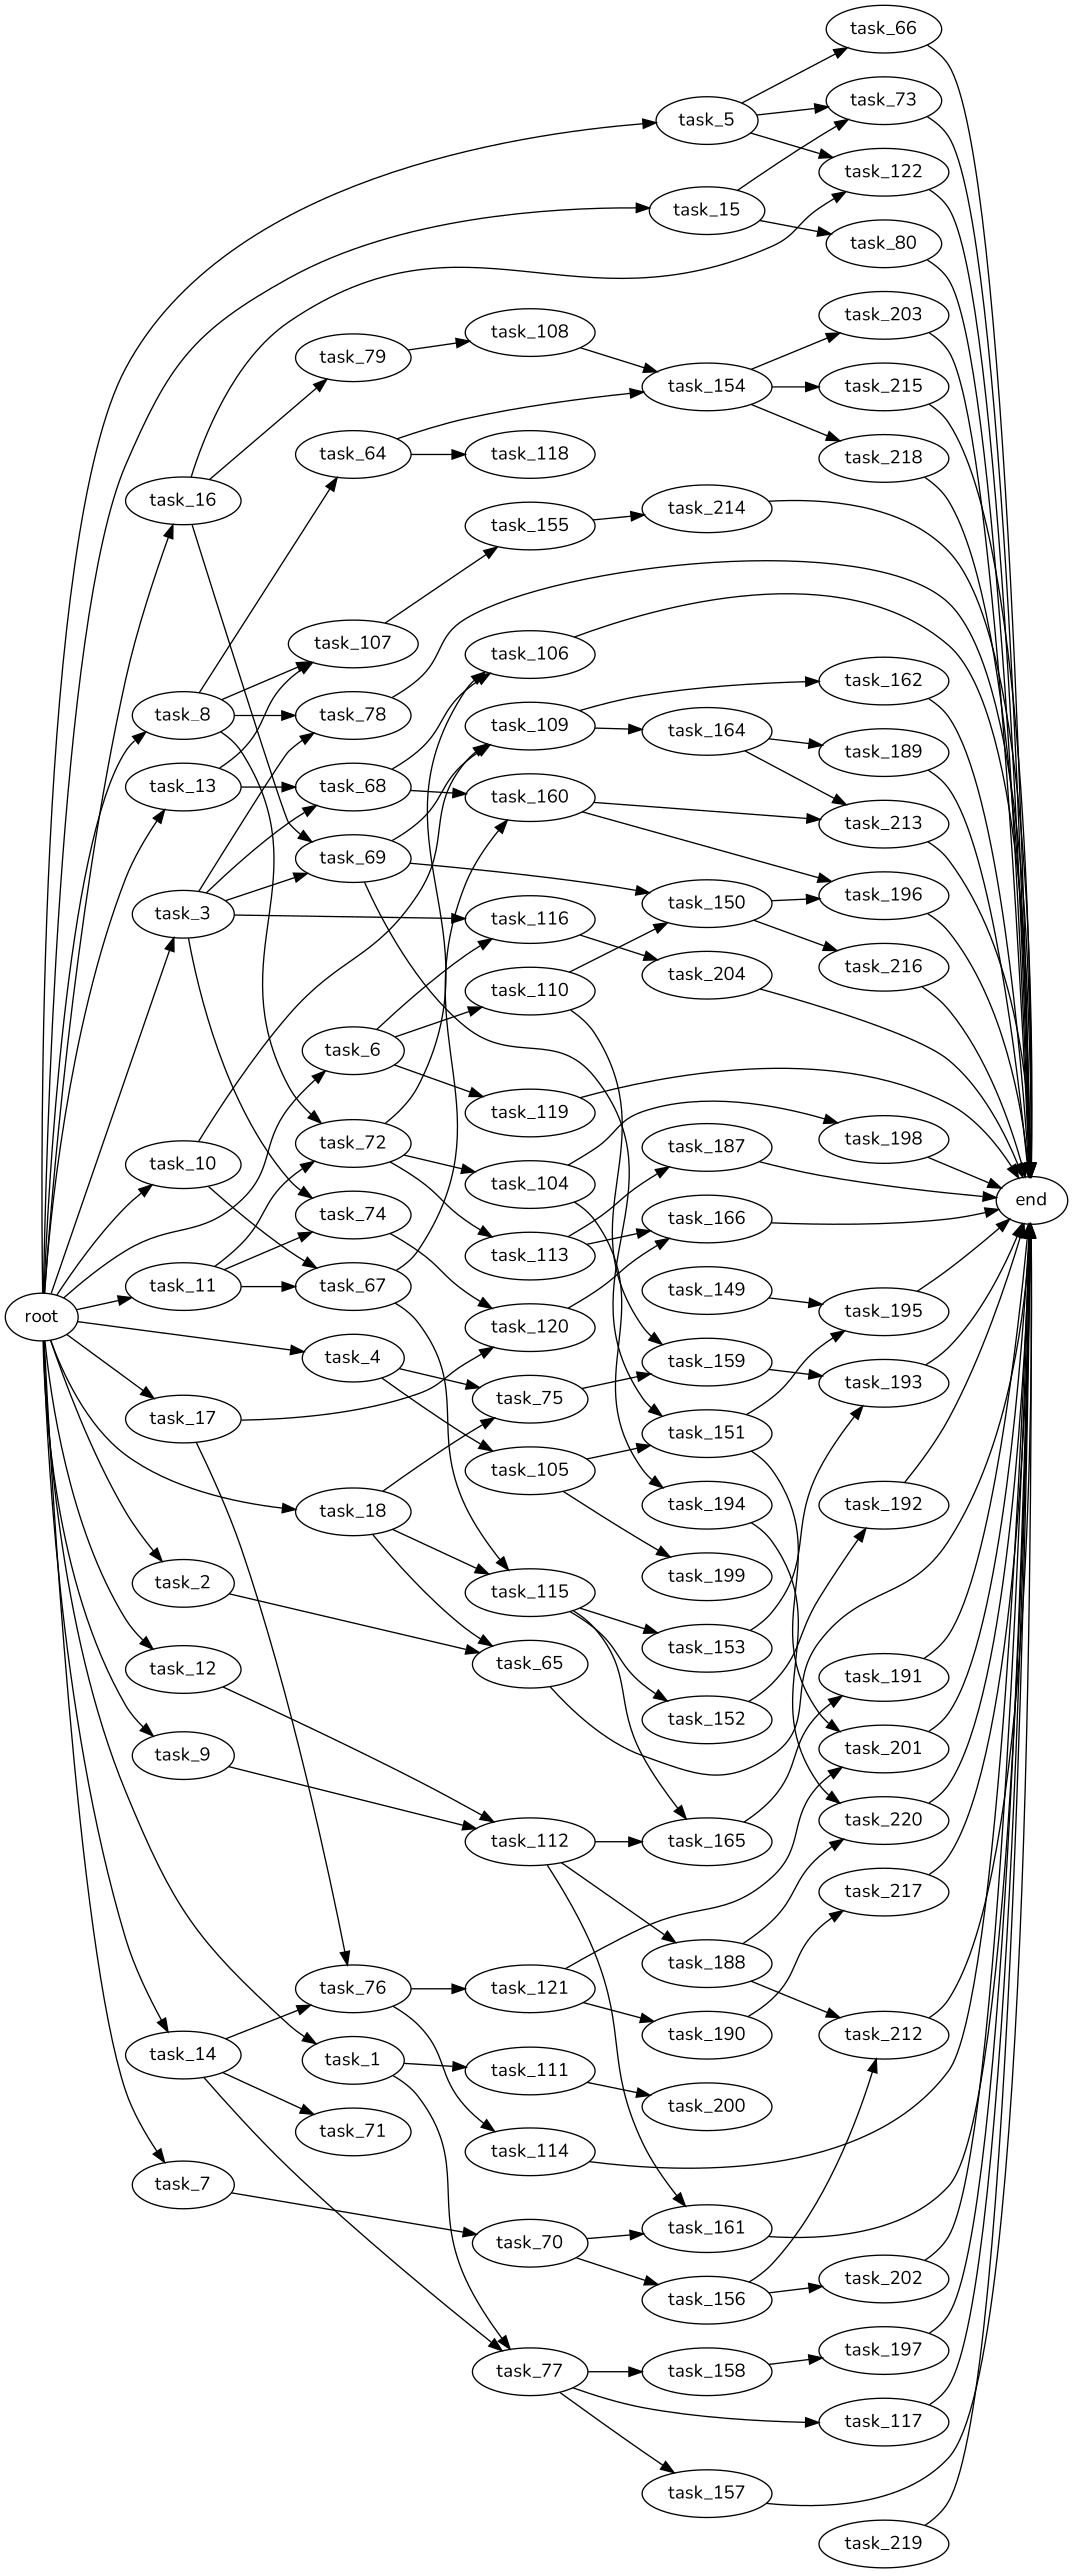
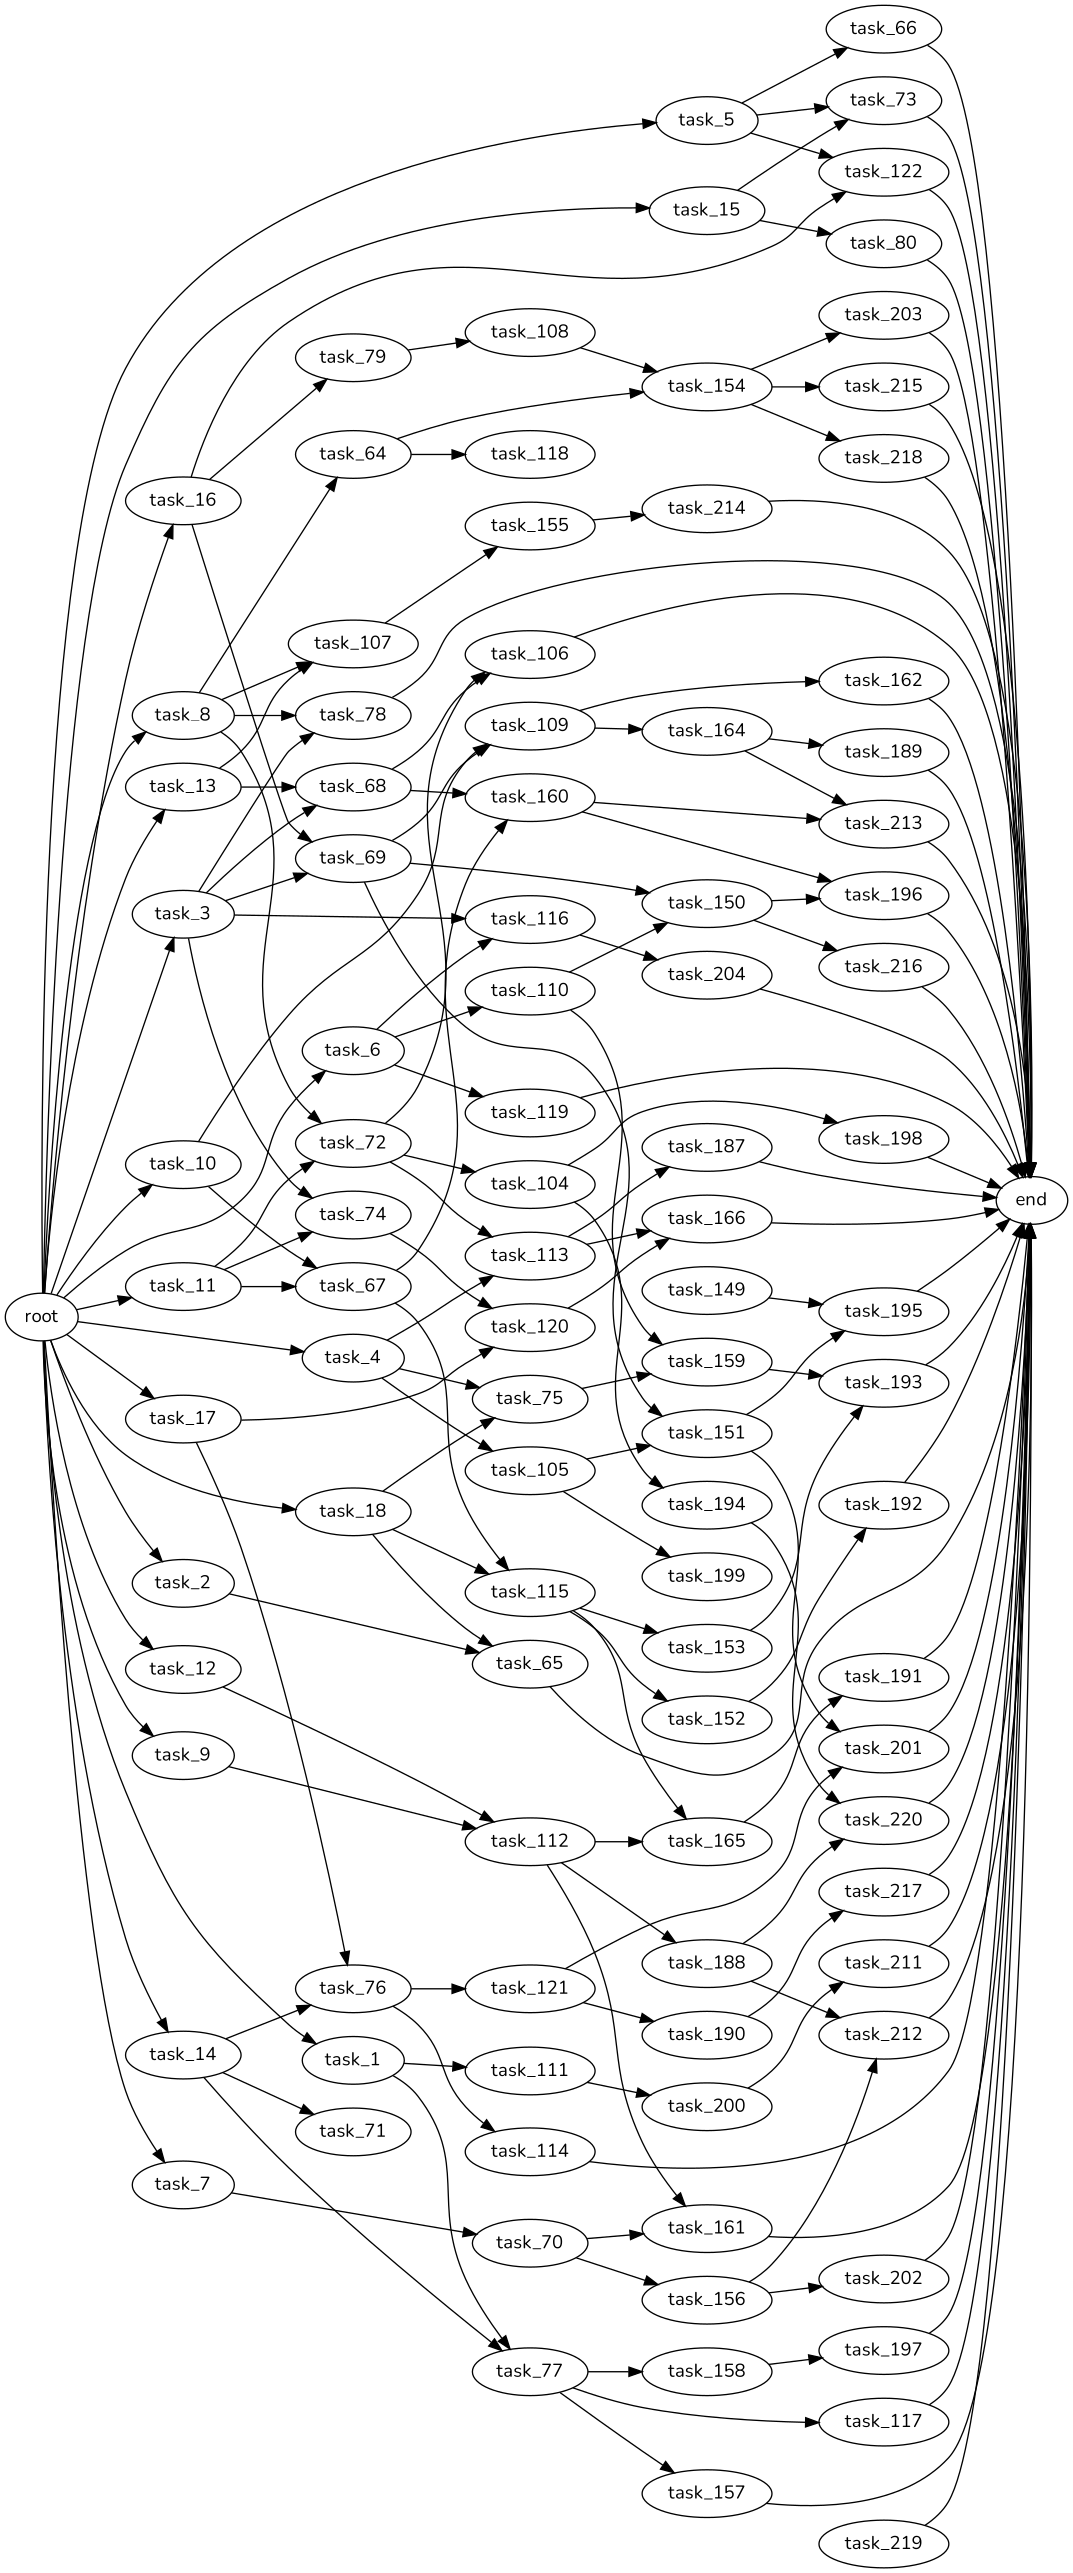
none -> (435, 1312)
none -> (884, 1964)
